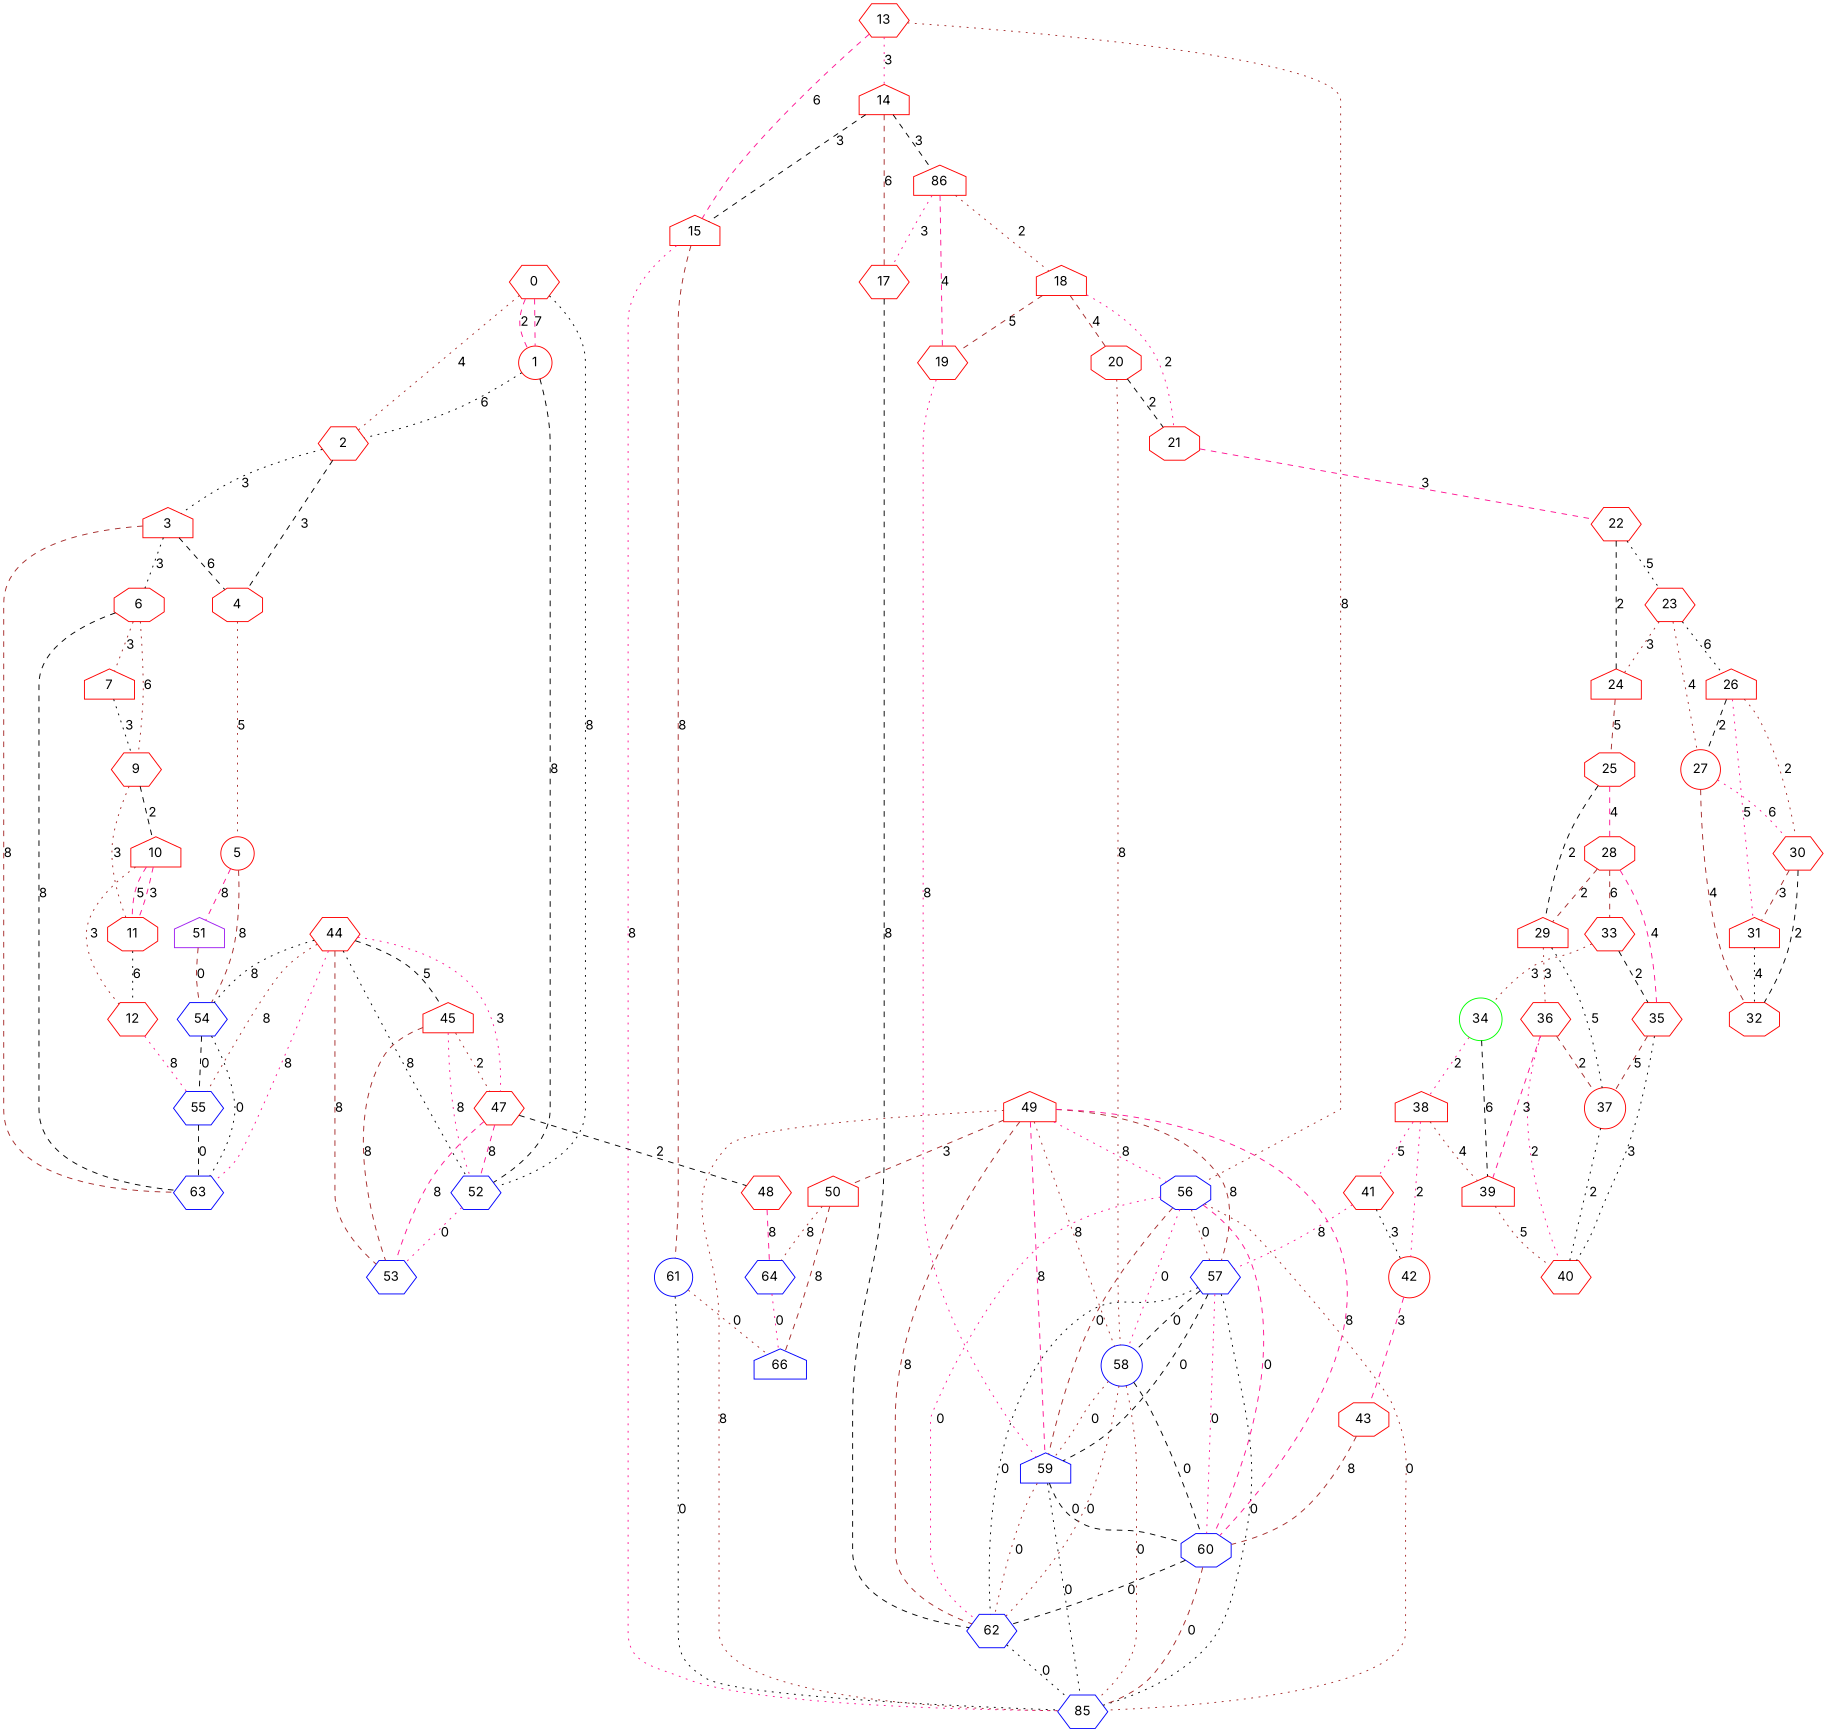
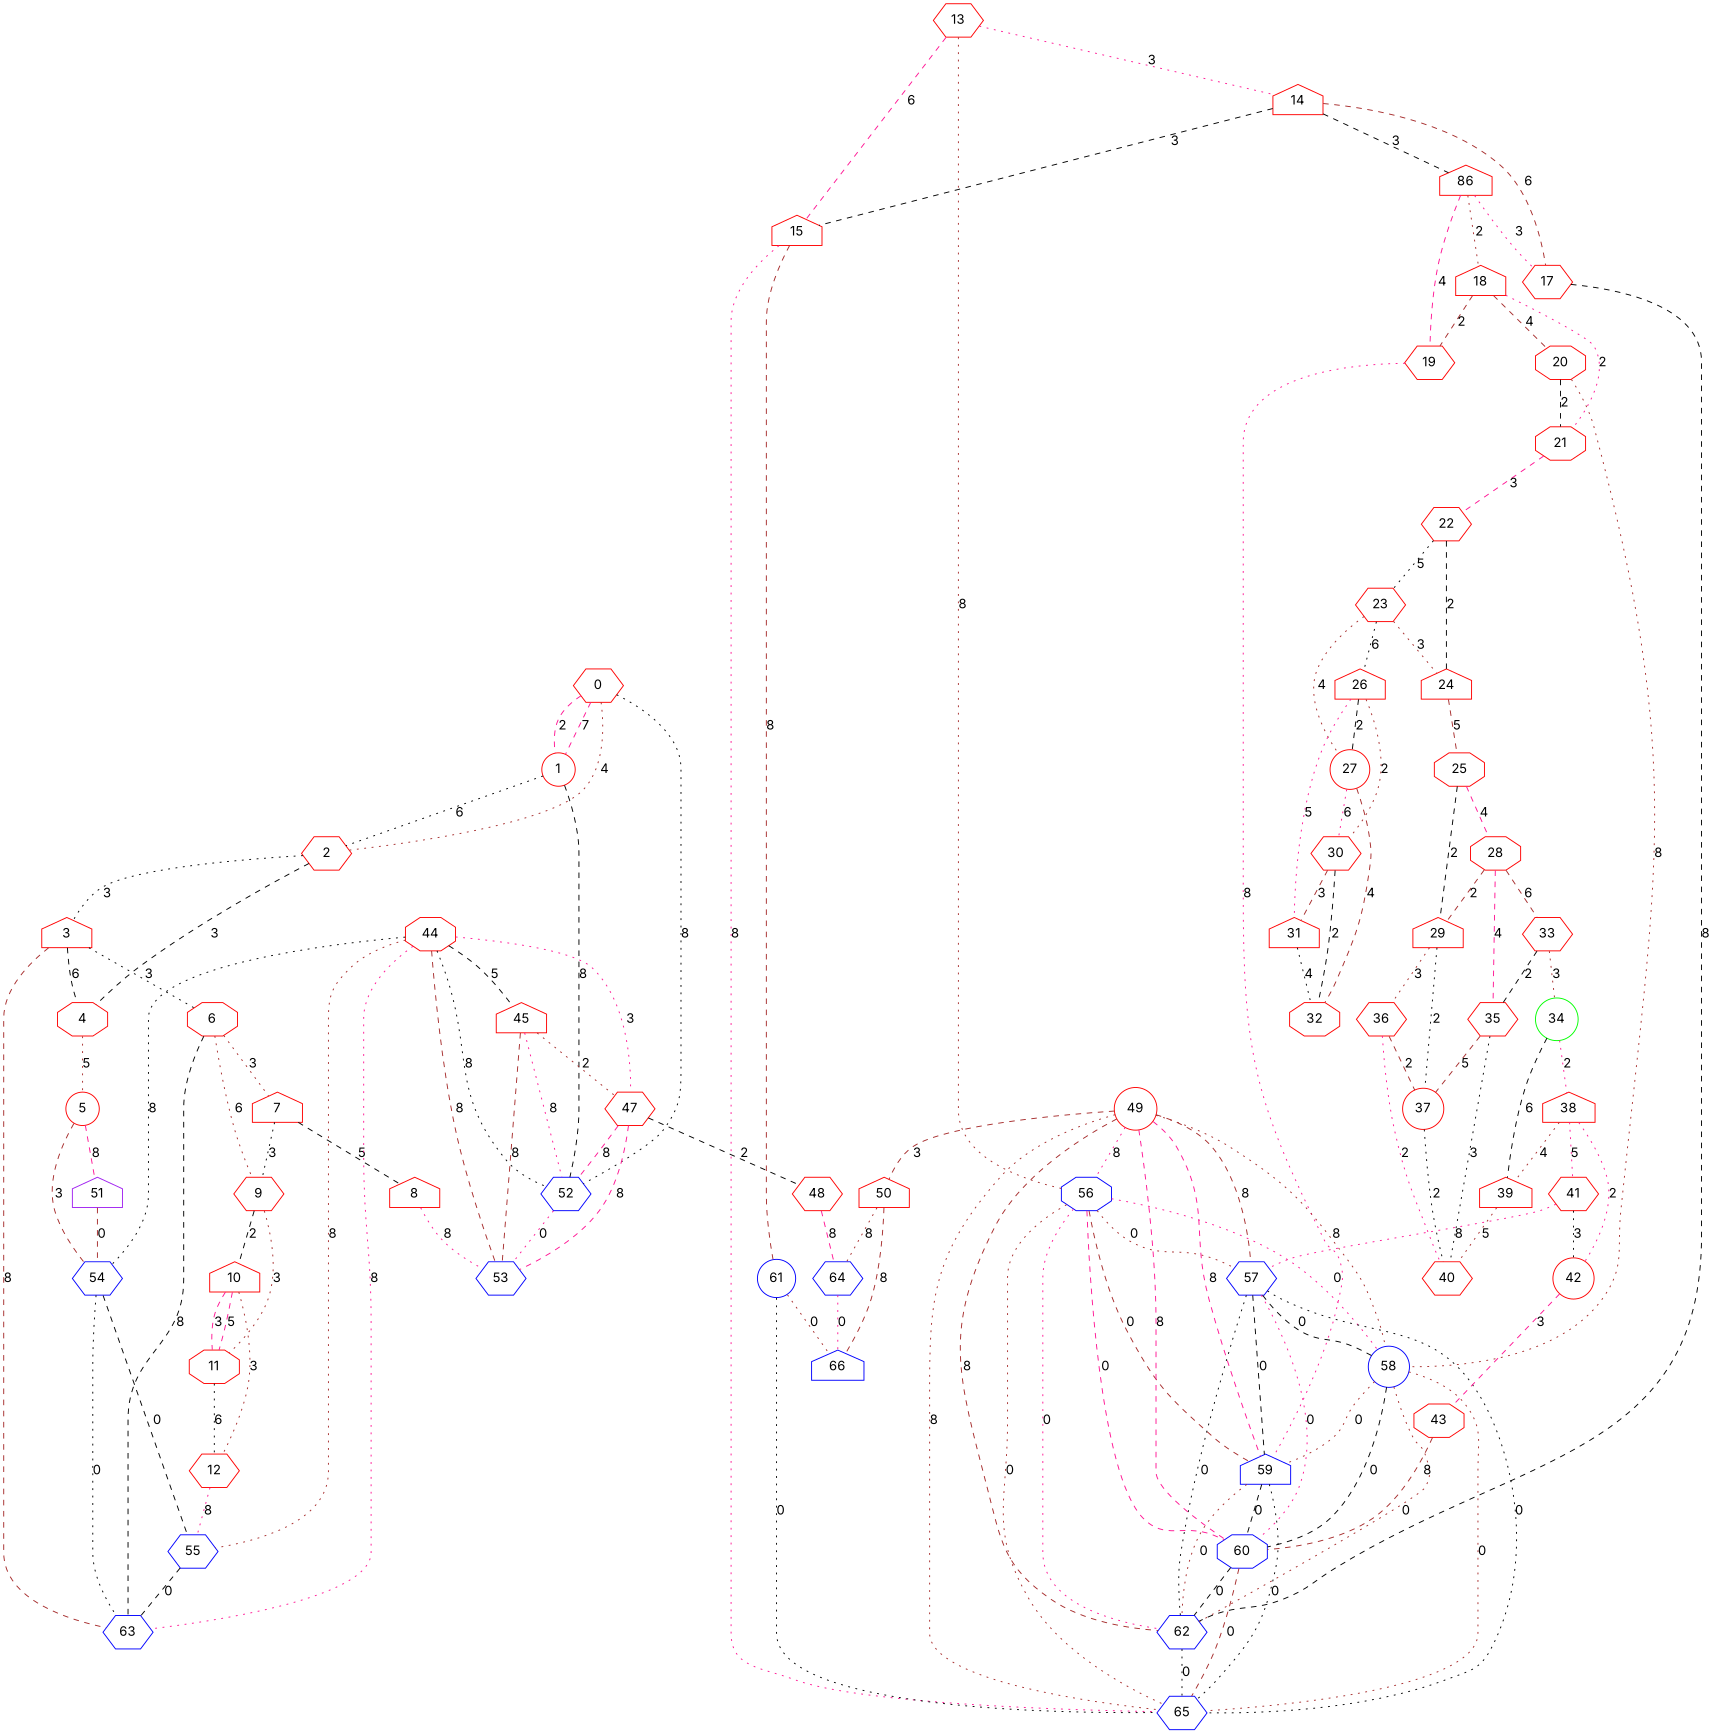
(1013, 322) -> (1462, 322)
(243, 934) -> (59, 1194)
(335, 934) -> (430, 934)
(1595, 1019) -> (1437, 1019)
(1517, 1107) -> none
(1030, 1108) -> (1136, 1109)
none -> (415, 1194)
(1083, 1712) -> (1182, 1713)
